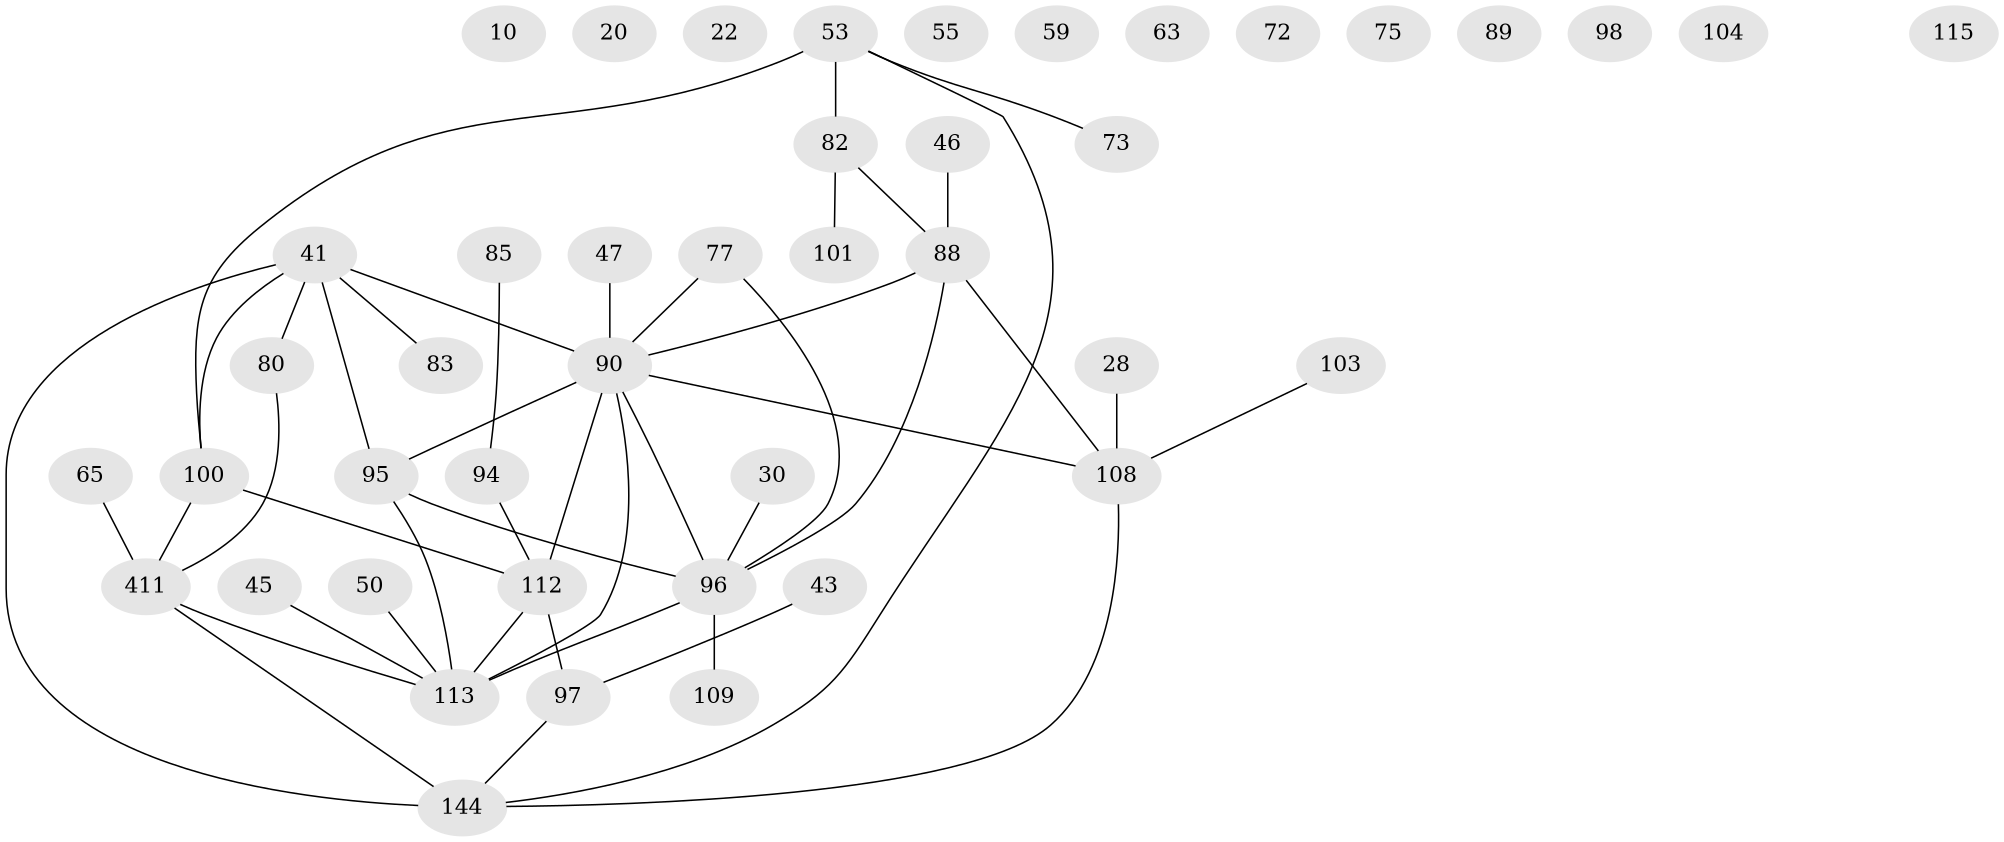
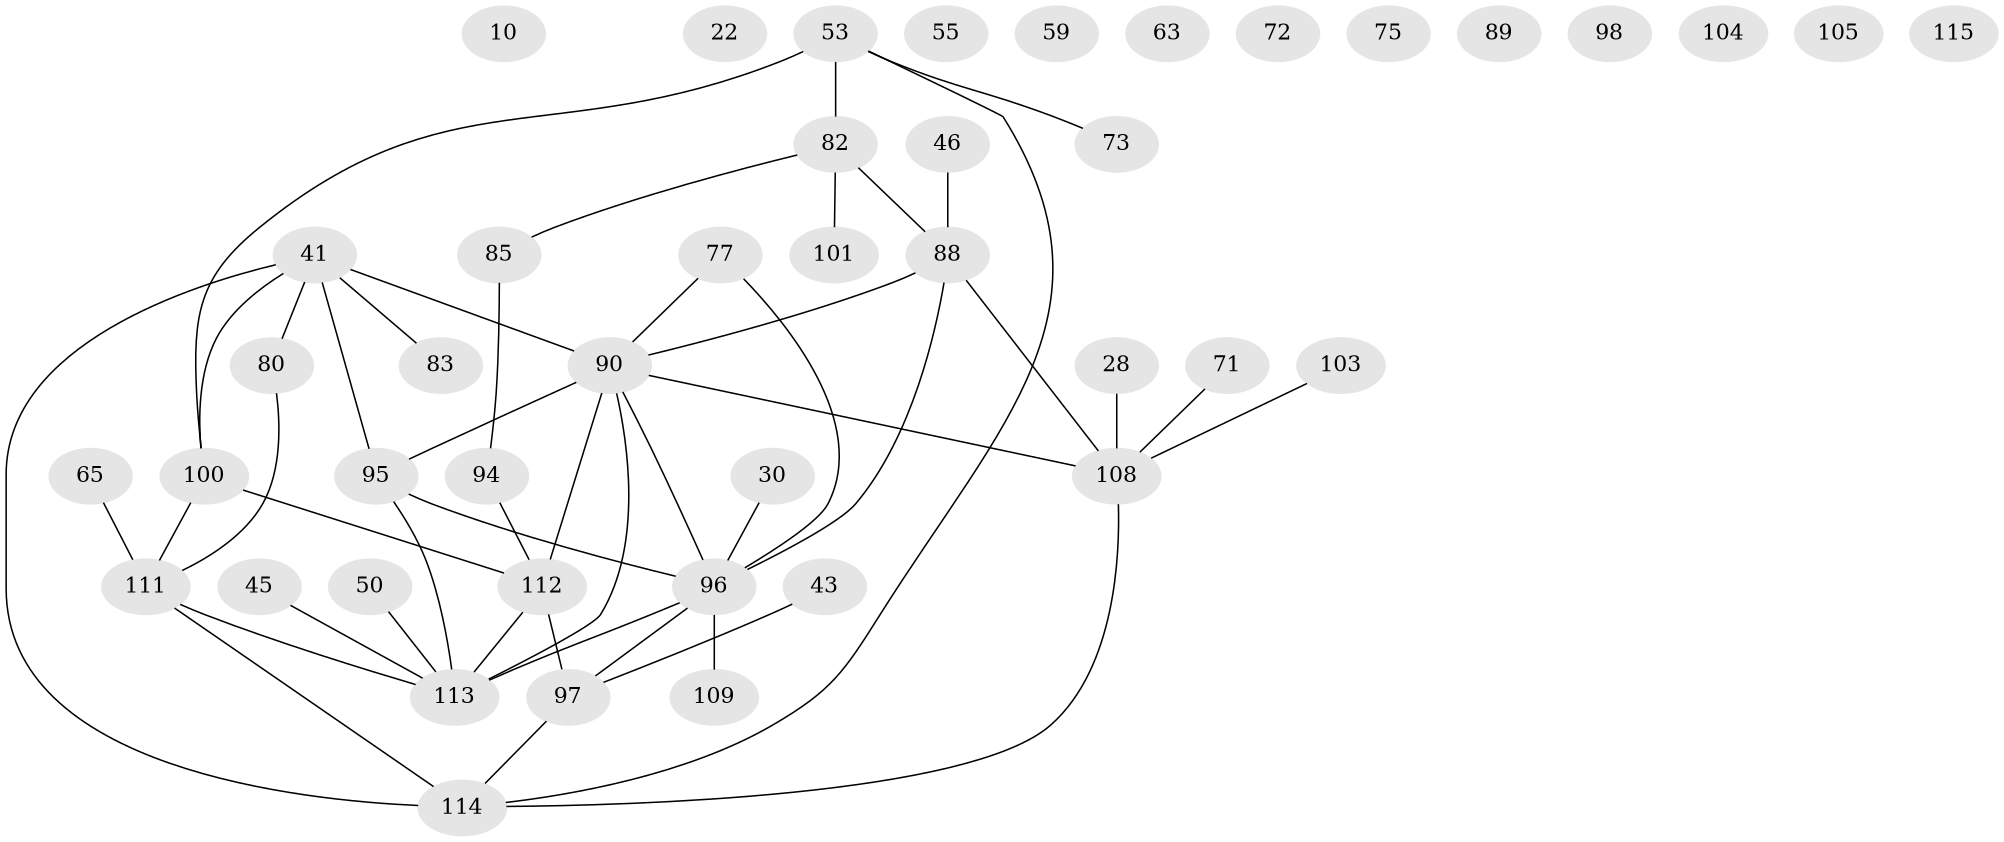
(614, 34) -> none
none -> (1839, 34)
none -> (663, 191)
(610, 255) -> none
none -> (1227, 366)
(146, 587) -> (146, 587)
none -> (641, 642)
(462, 808) -> (462, 808)
